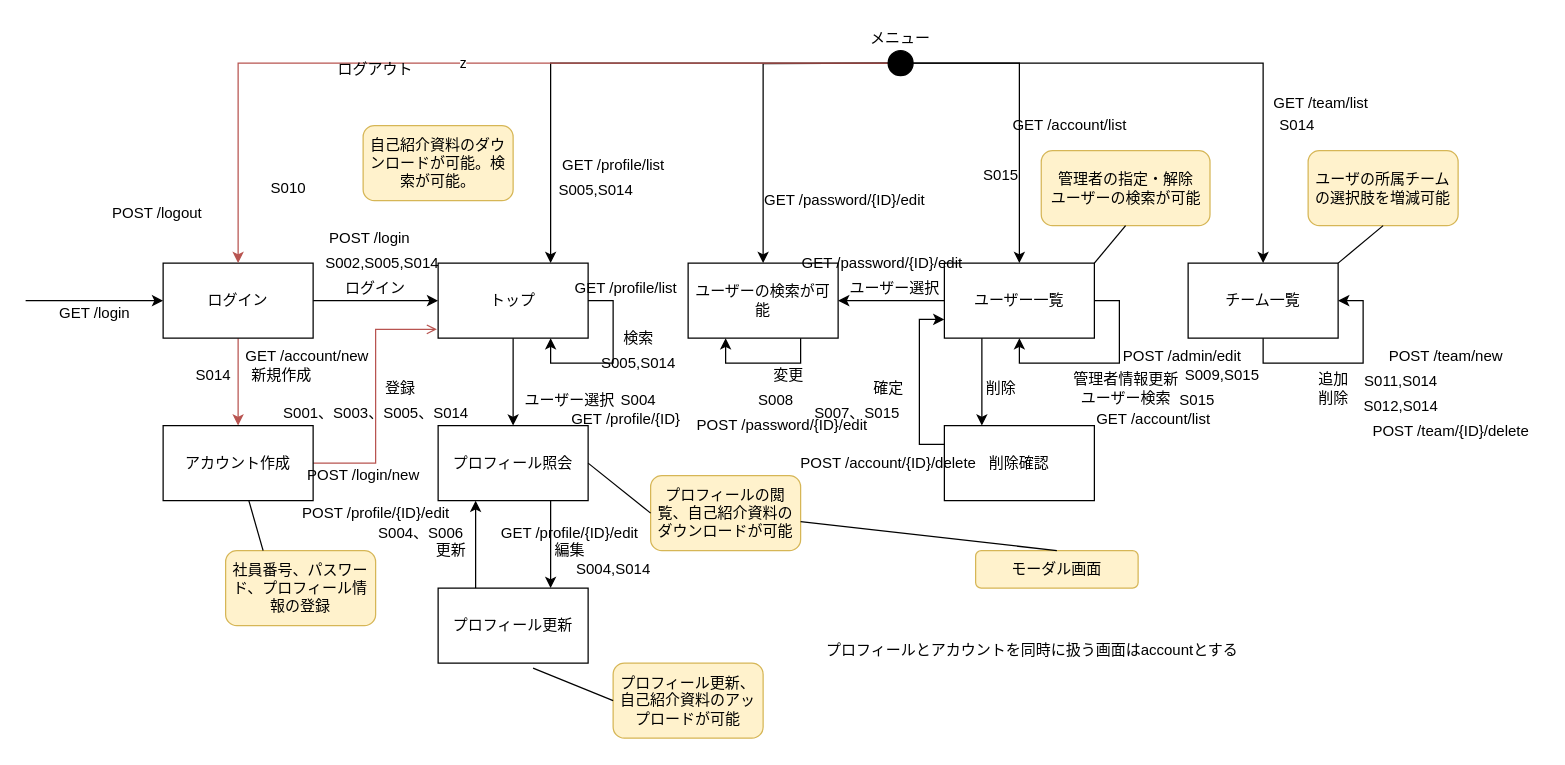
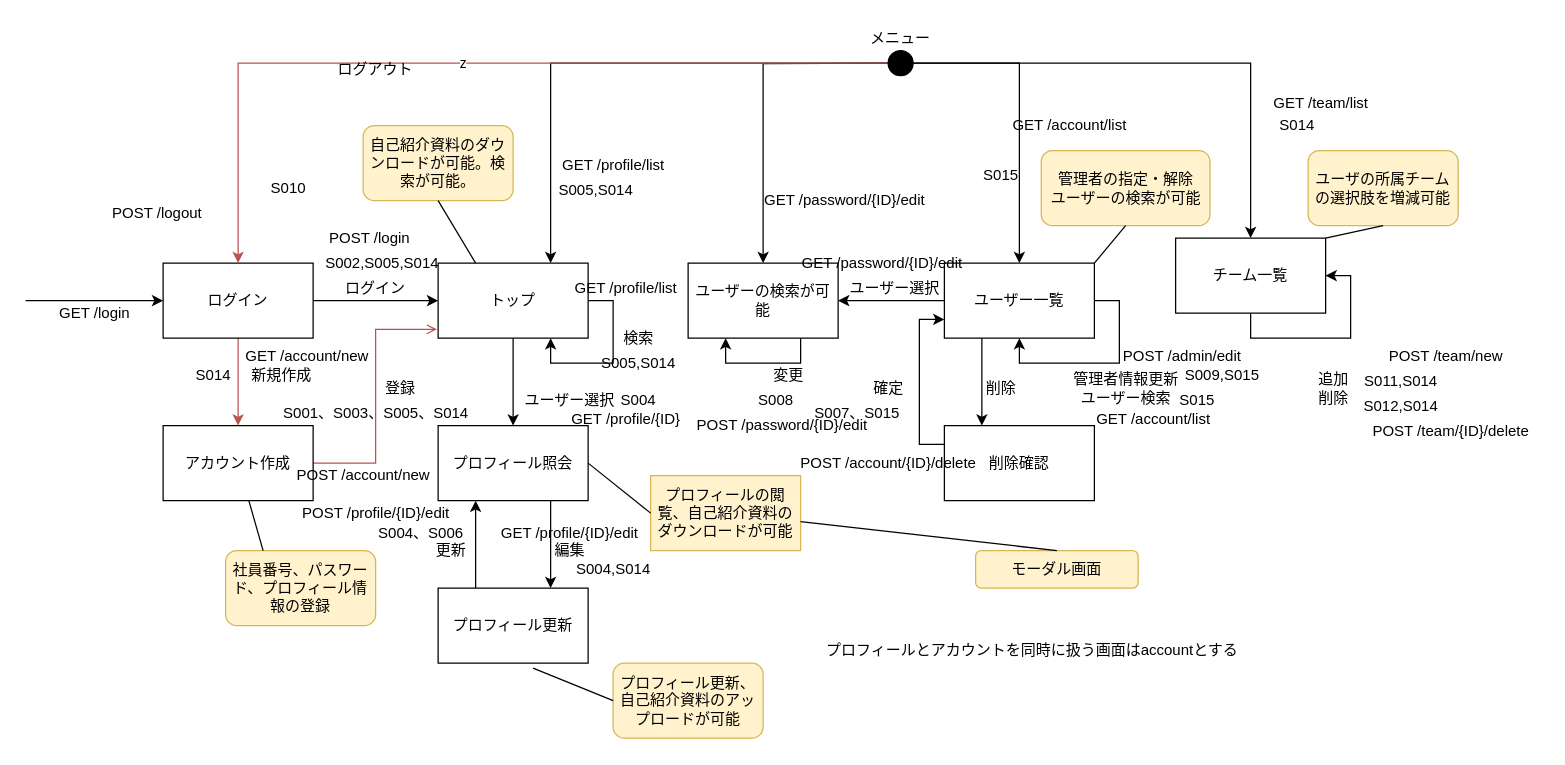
none -> (457, 232)
(1263, 301) -> (1251, 276)
(364, 476) -> (364, 476)
(726, 513) -> (726, 513)
